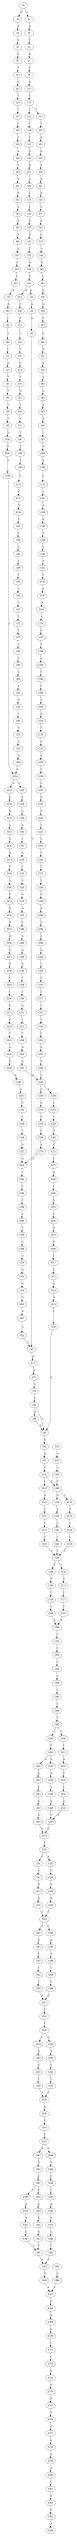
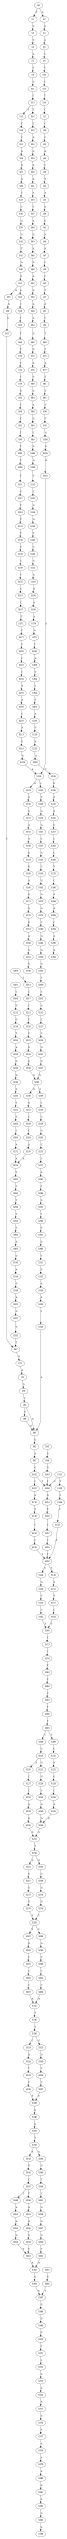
(41, 963) -> none
(9, 977) -> none
(63, 1495) -> (54, 1481)
